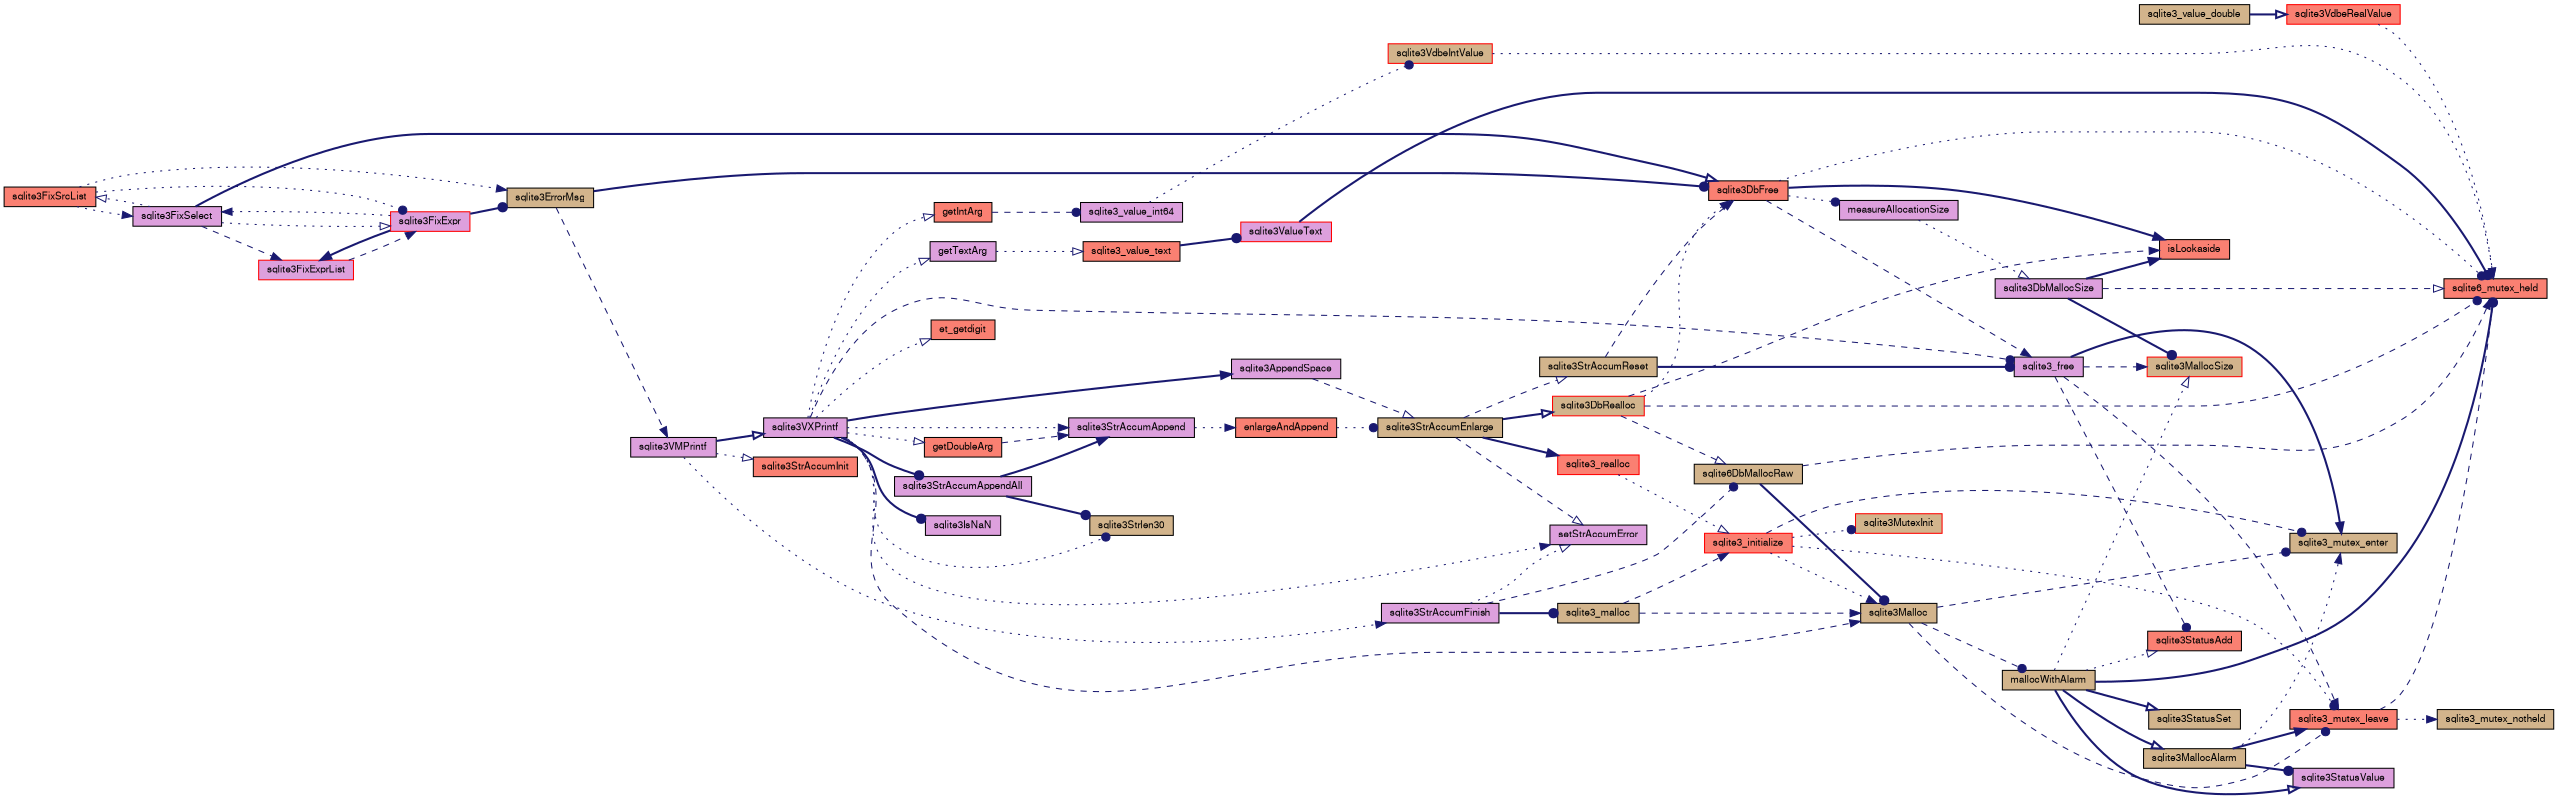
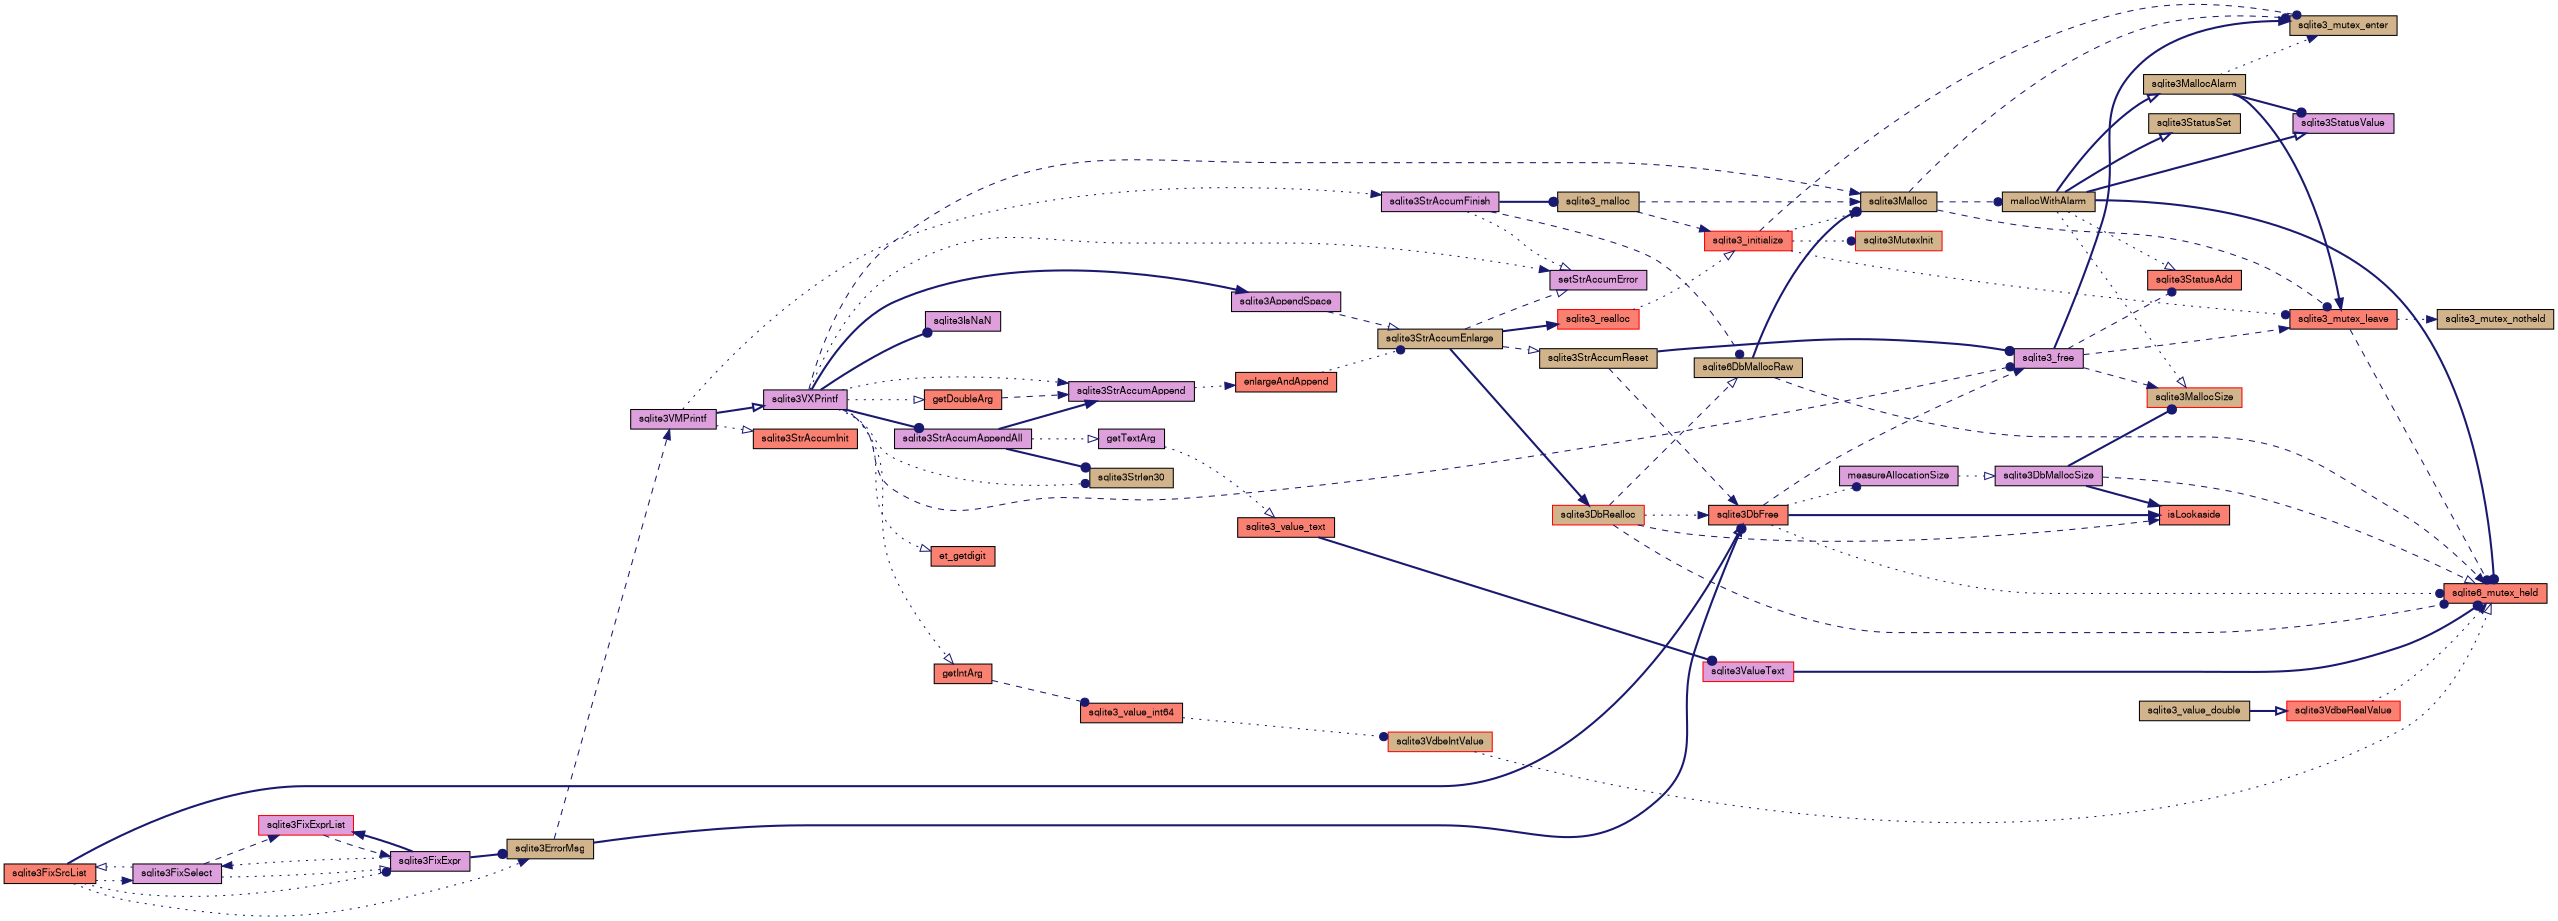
(947, 134) -> (950, 786)
(1132, 212) -> (1132, 713)
(430, 222) -> (430, 861)
(851, 329) -> (1060, 439)
(1522, 416) -> (1516, 423)
